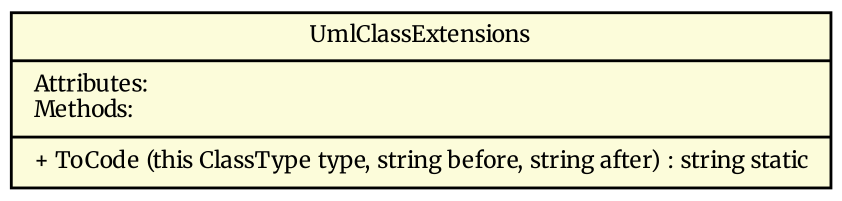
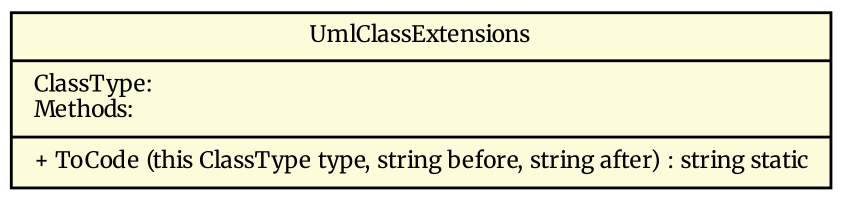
(92, 85) -> (95, 85)
